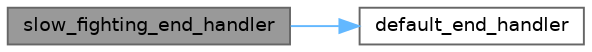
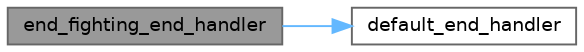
(149, 26) -> (145, 26)
